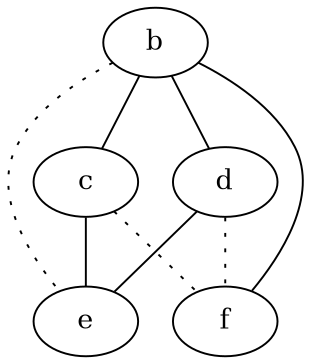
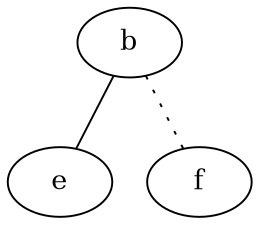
(12, 160) -> (95, 112)
(299, 160) -> (165, 112)
(86, 182) -> none
(225, 182) -> none
